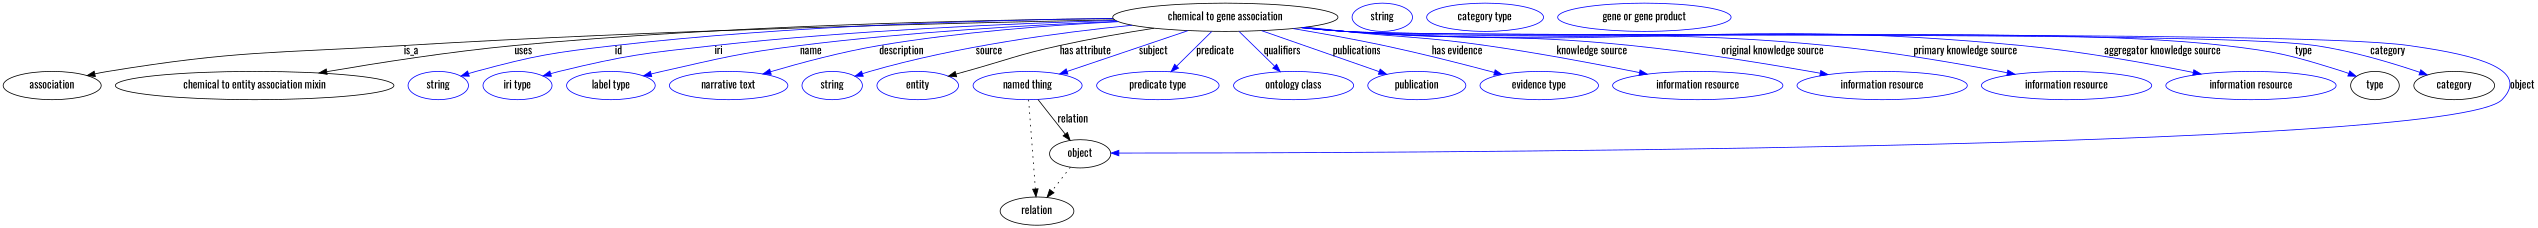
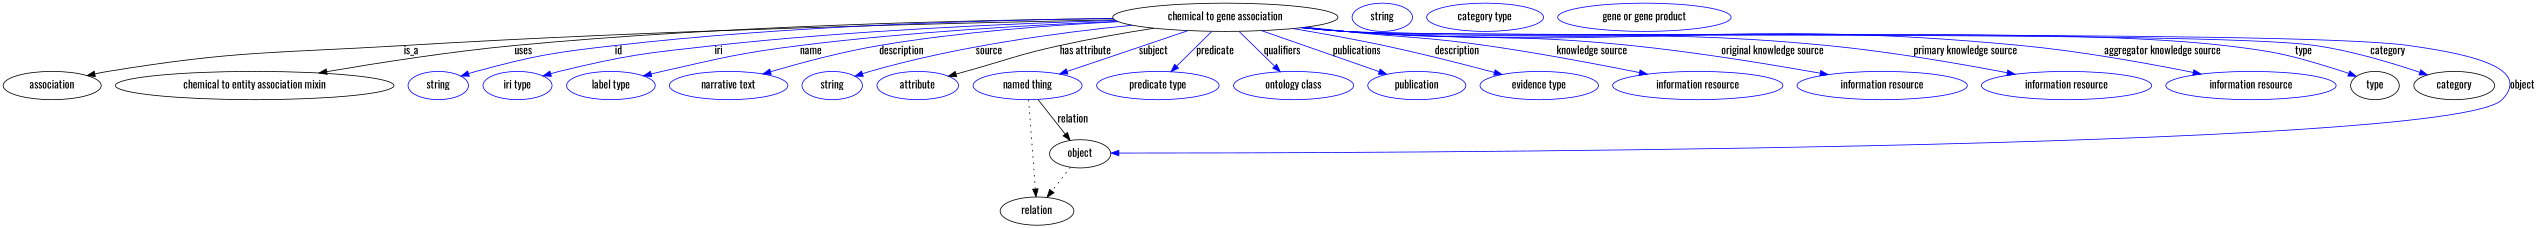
(1457, 51) -> (1457, 51)
(918, 86) -> (918, 86)
